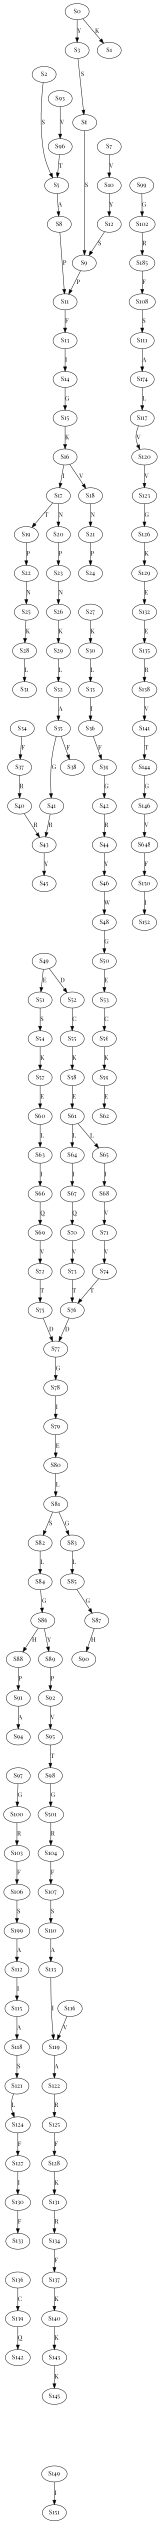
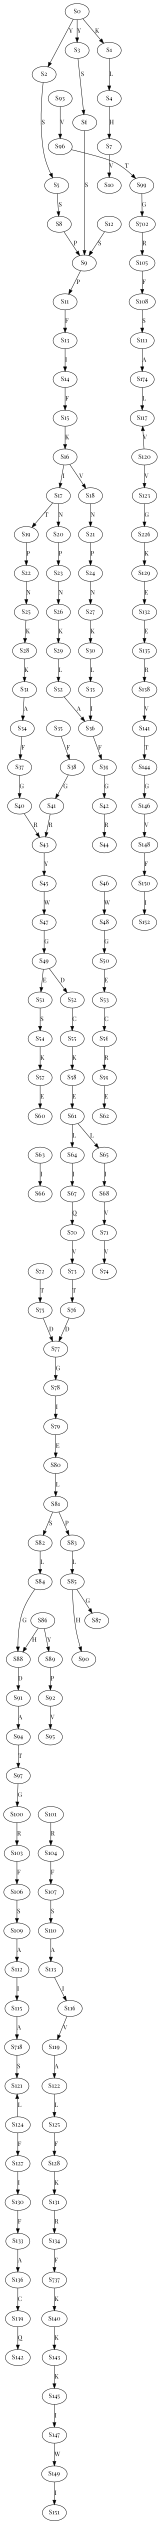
none -> (62, 41)
none -> (109, 99)
(59, 164) -> (104, 158)
(109, 203) -> none
(60, 205) -> (60, 205)
(142, 224) -> (142, 224)
(62, 261) -> (71, 242)
(142, 263) -> (142, 263)
(67, 399) -> (67, 399)
(136, 436) -> (143, 440)
(144, 535) -> (144, 535)
none -> (91, 591)
(27, 670) -> (27, 670)
none -> (24, 707)
(58, 707) -> (73, 707)
(51, 765) -> (63, 785)
(22, 787) -> (22, 787)
(144, 845) -> (144, 845)
(104, 862) -> none
none -> (44, 922)
(107, 1058) -> (107, 1058)
(40, 1134) -> none
(40, 1233) -> none
(90, 1289) -> none
(67, 1524) -> (67, 1524)
(41, 1599) -> (21, 1616)
(91, 1638) -> (74, 1619)
(20, 1679) -> (20, 1679)
none -> (18, 1754)
(50, 1776) -> none
(51, 1815) -> (51, 1815)
(17, 1931) -> (17, 1931)
(51, 2006) -> (59, 1987)
(17, 2047) -> (17, 2047)
(11, 2103) -> (17, 2108)
(56, 2105) -> (56, 2105)
none -> (18, 2258)
(54, 2280) -> (54, 2280)
none -> (54, 2435)
